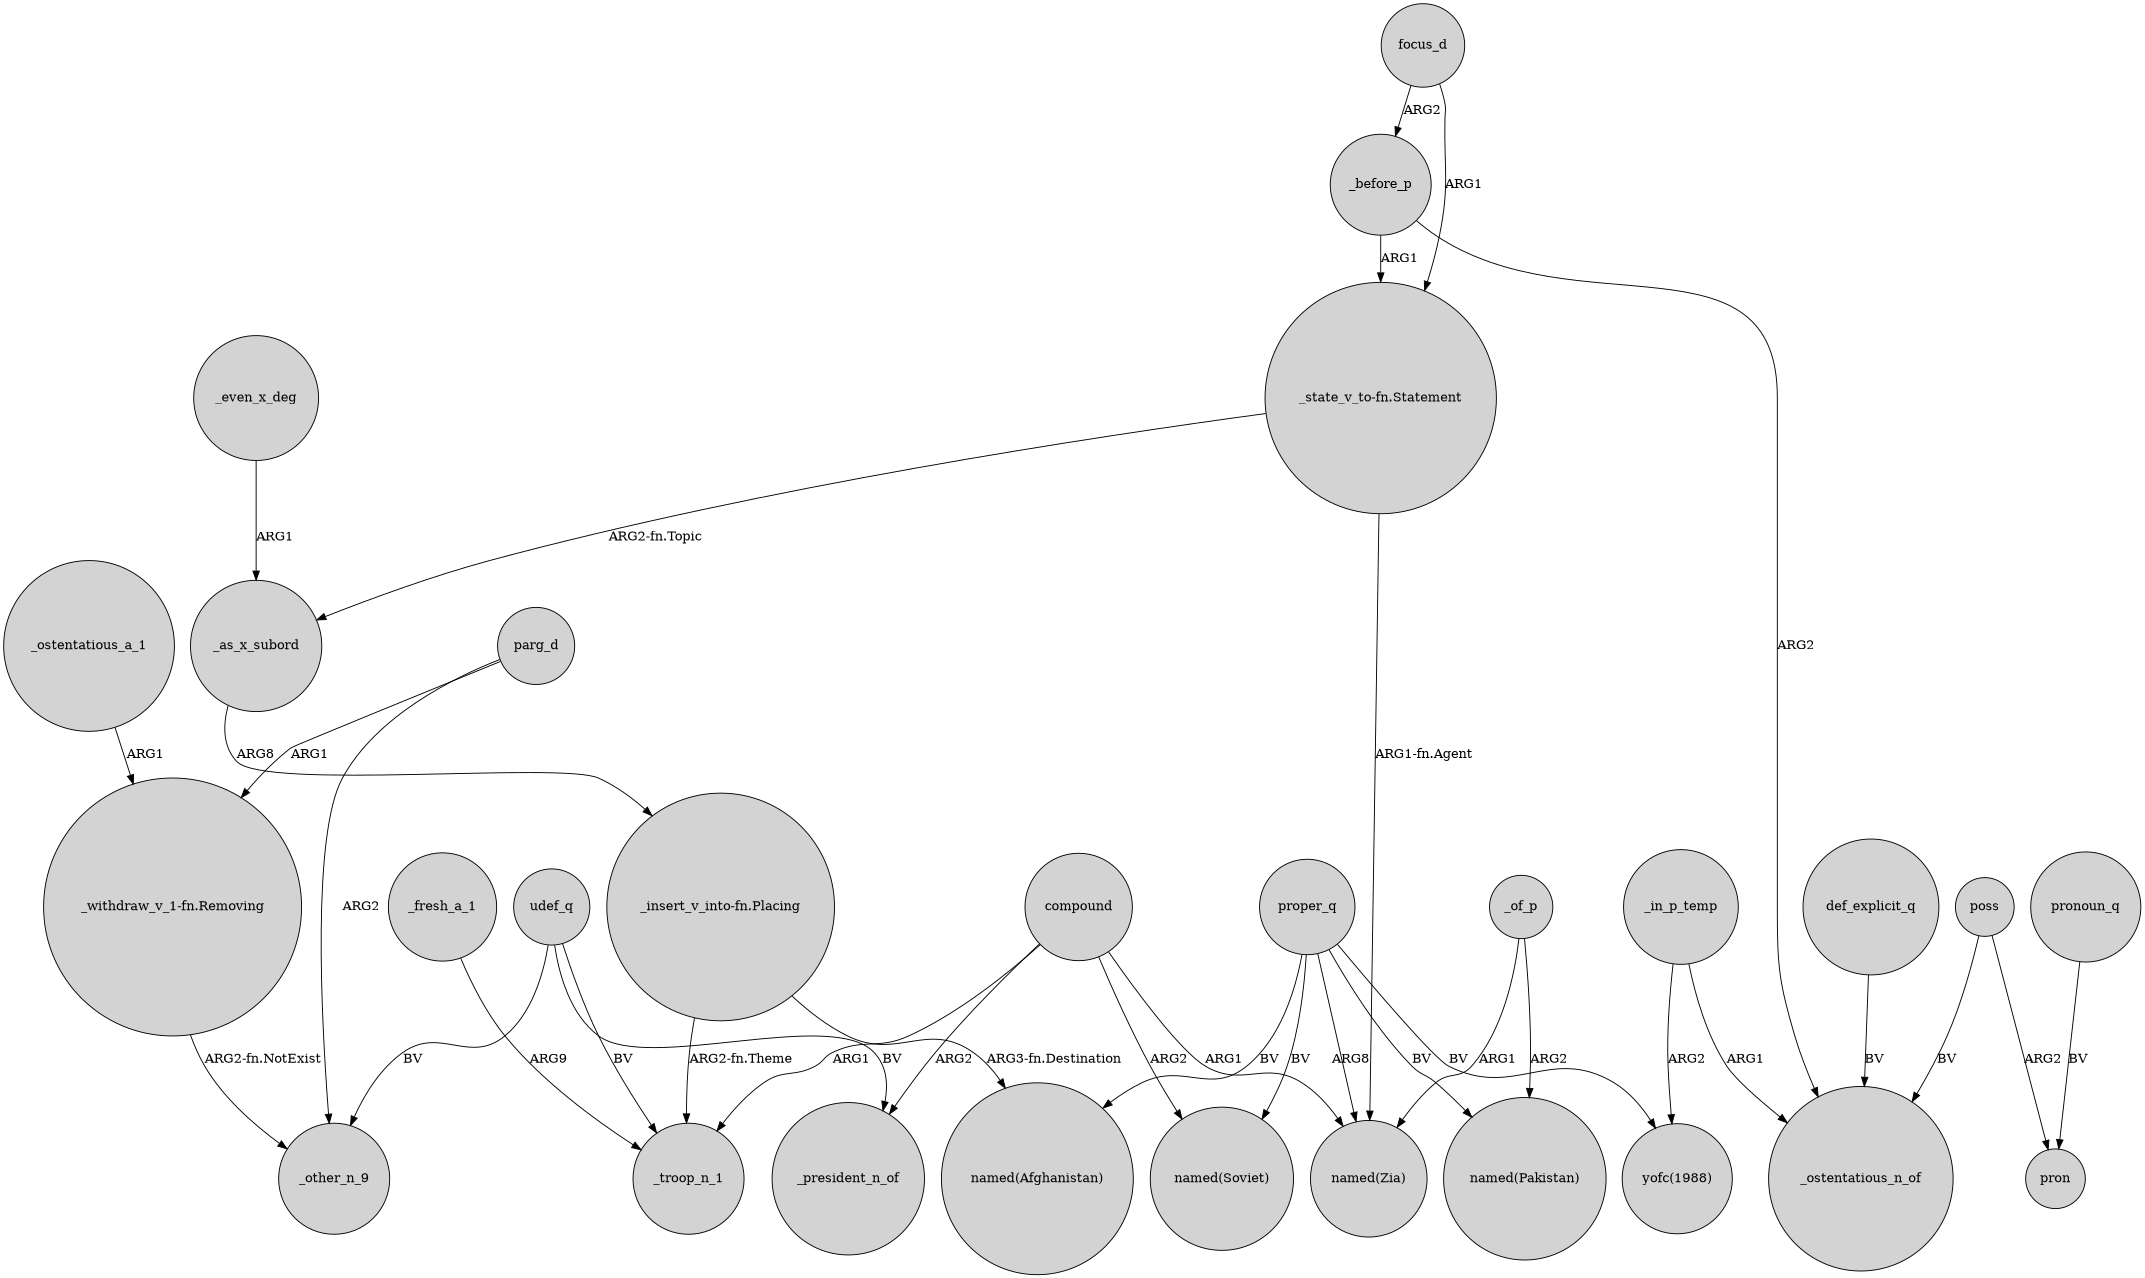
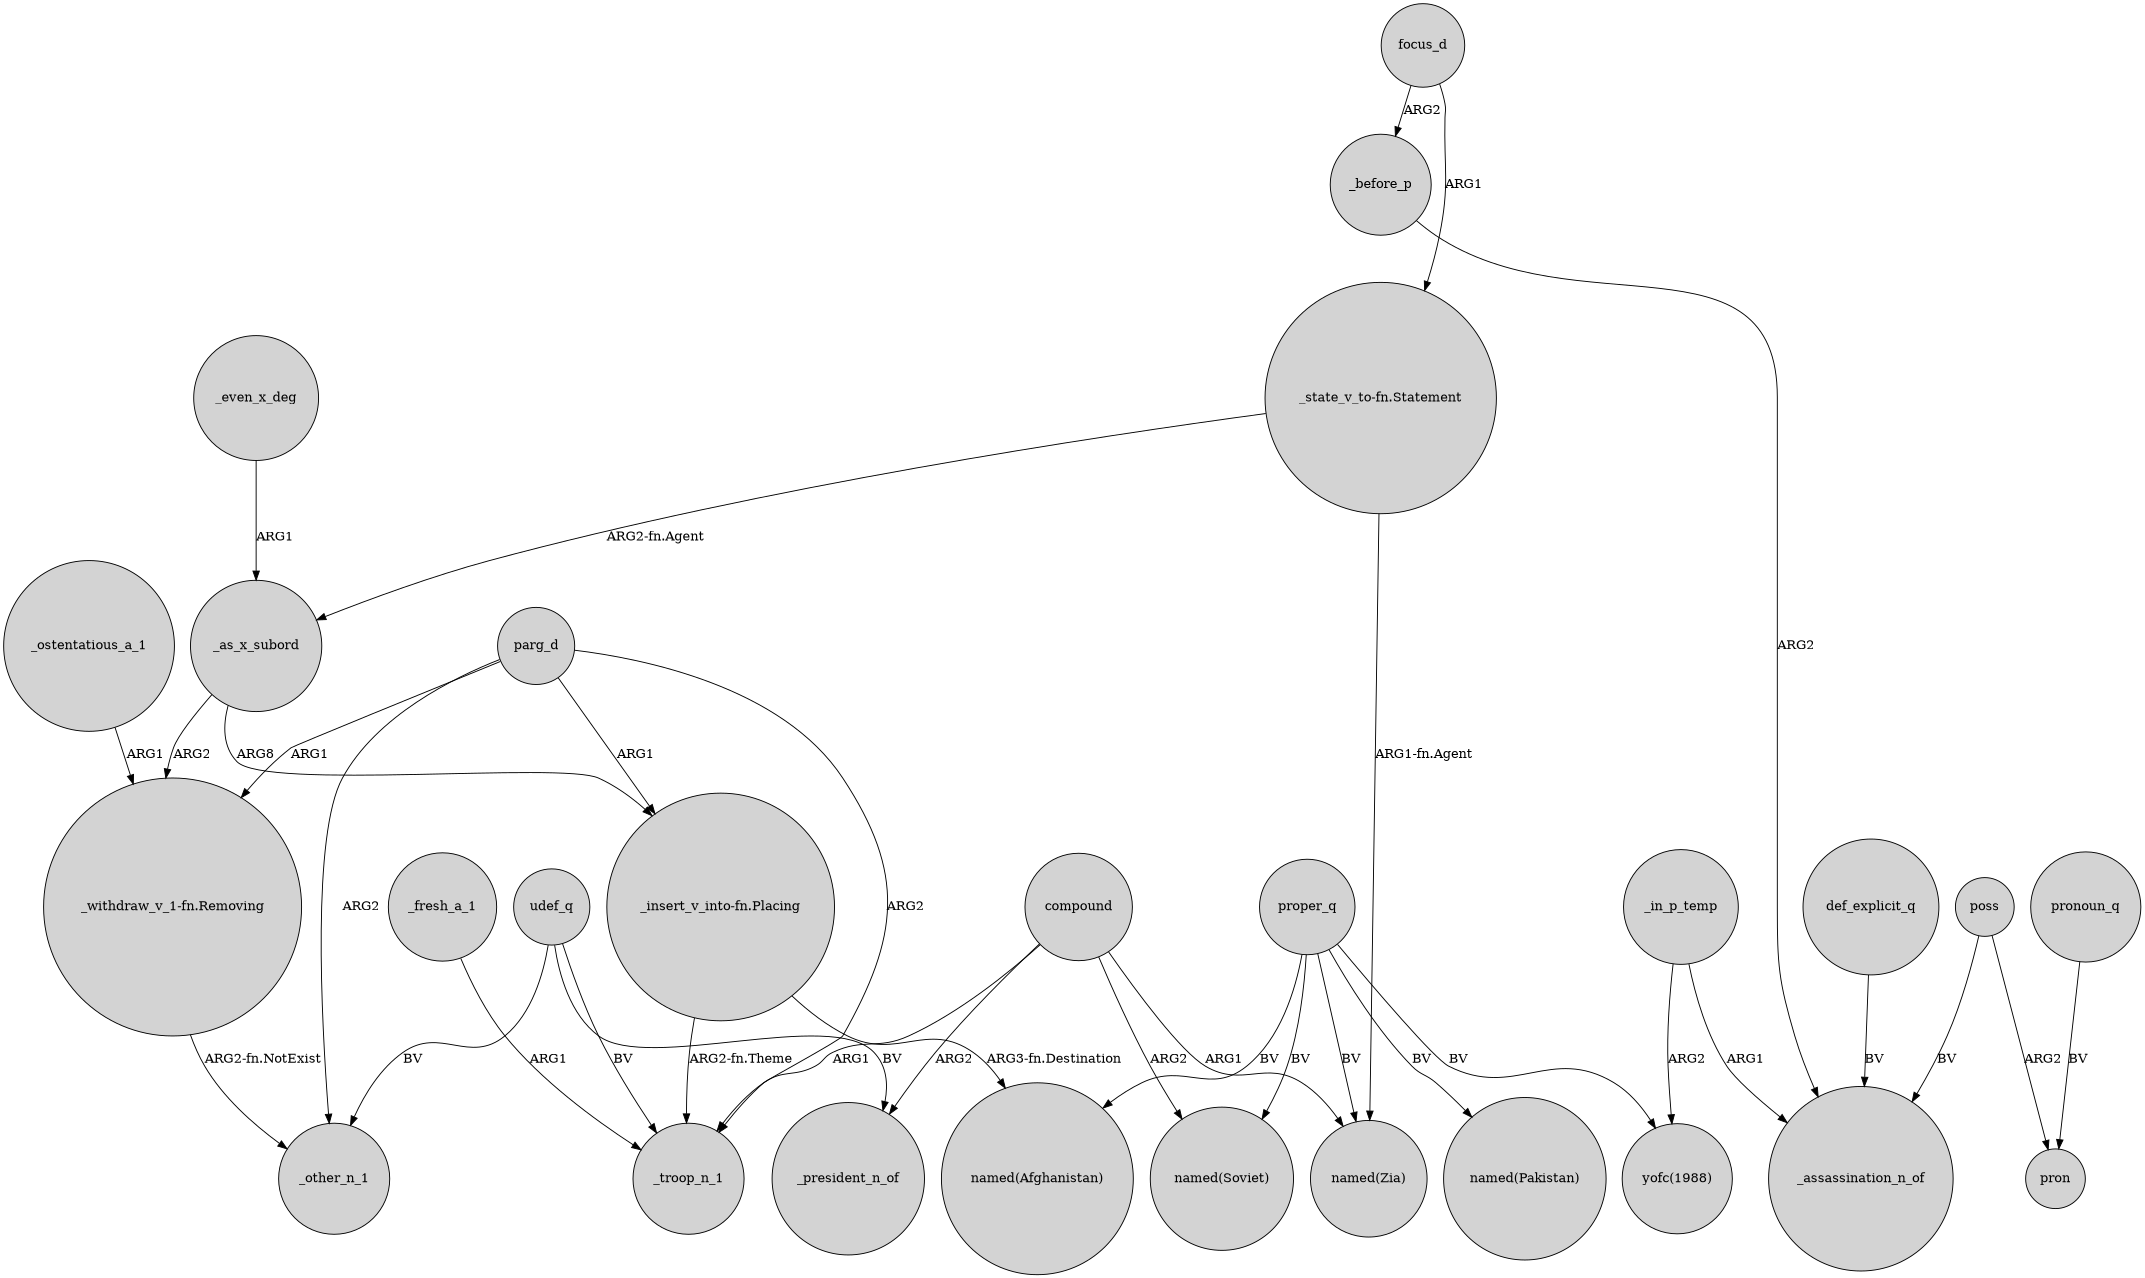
(1381, 254) -> none
(655, 537) -> (655, 537)
none -> (184, 729)
none -> (604, 742)
none -> (871, 831)
(1521, 907) -> none
(549, 1059) -> (549, 1059)
(1351, 1059) -> (1351, 1059)
(334, 1179) -> (334, 1179)
(1861, 1179) -> (1861, 1179)
